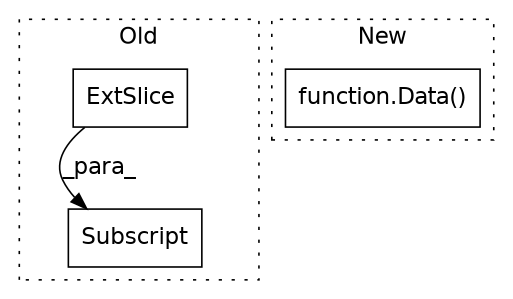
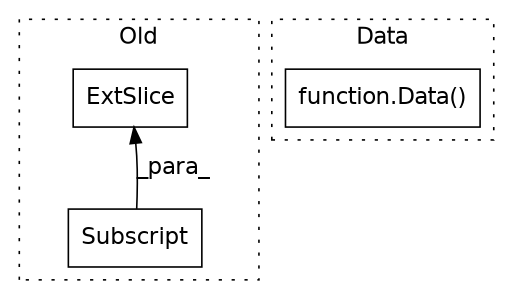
(383, 38) -> (383, 38)
(61, 160) -> (137, 176)
